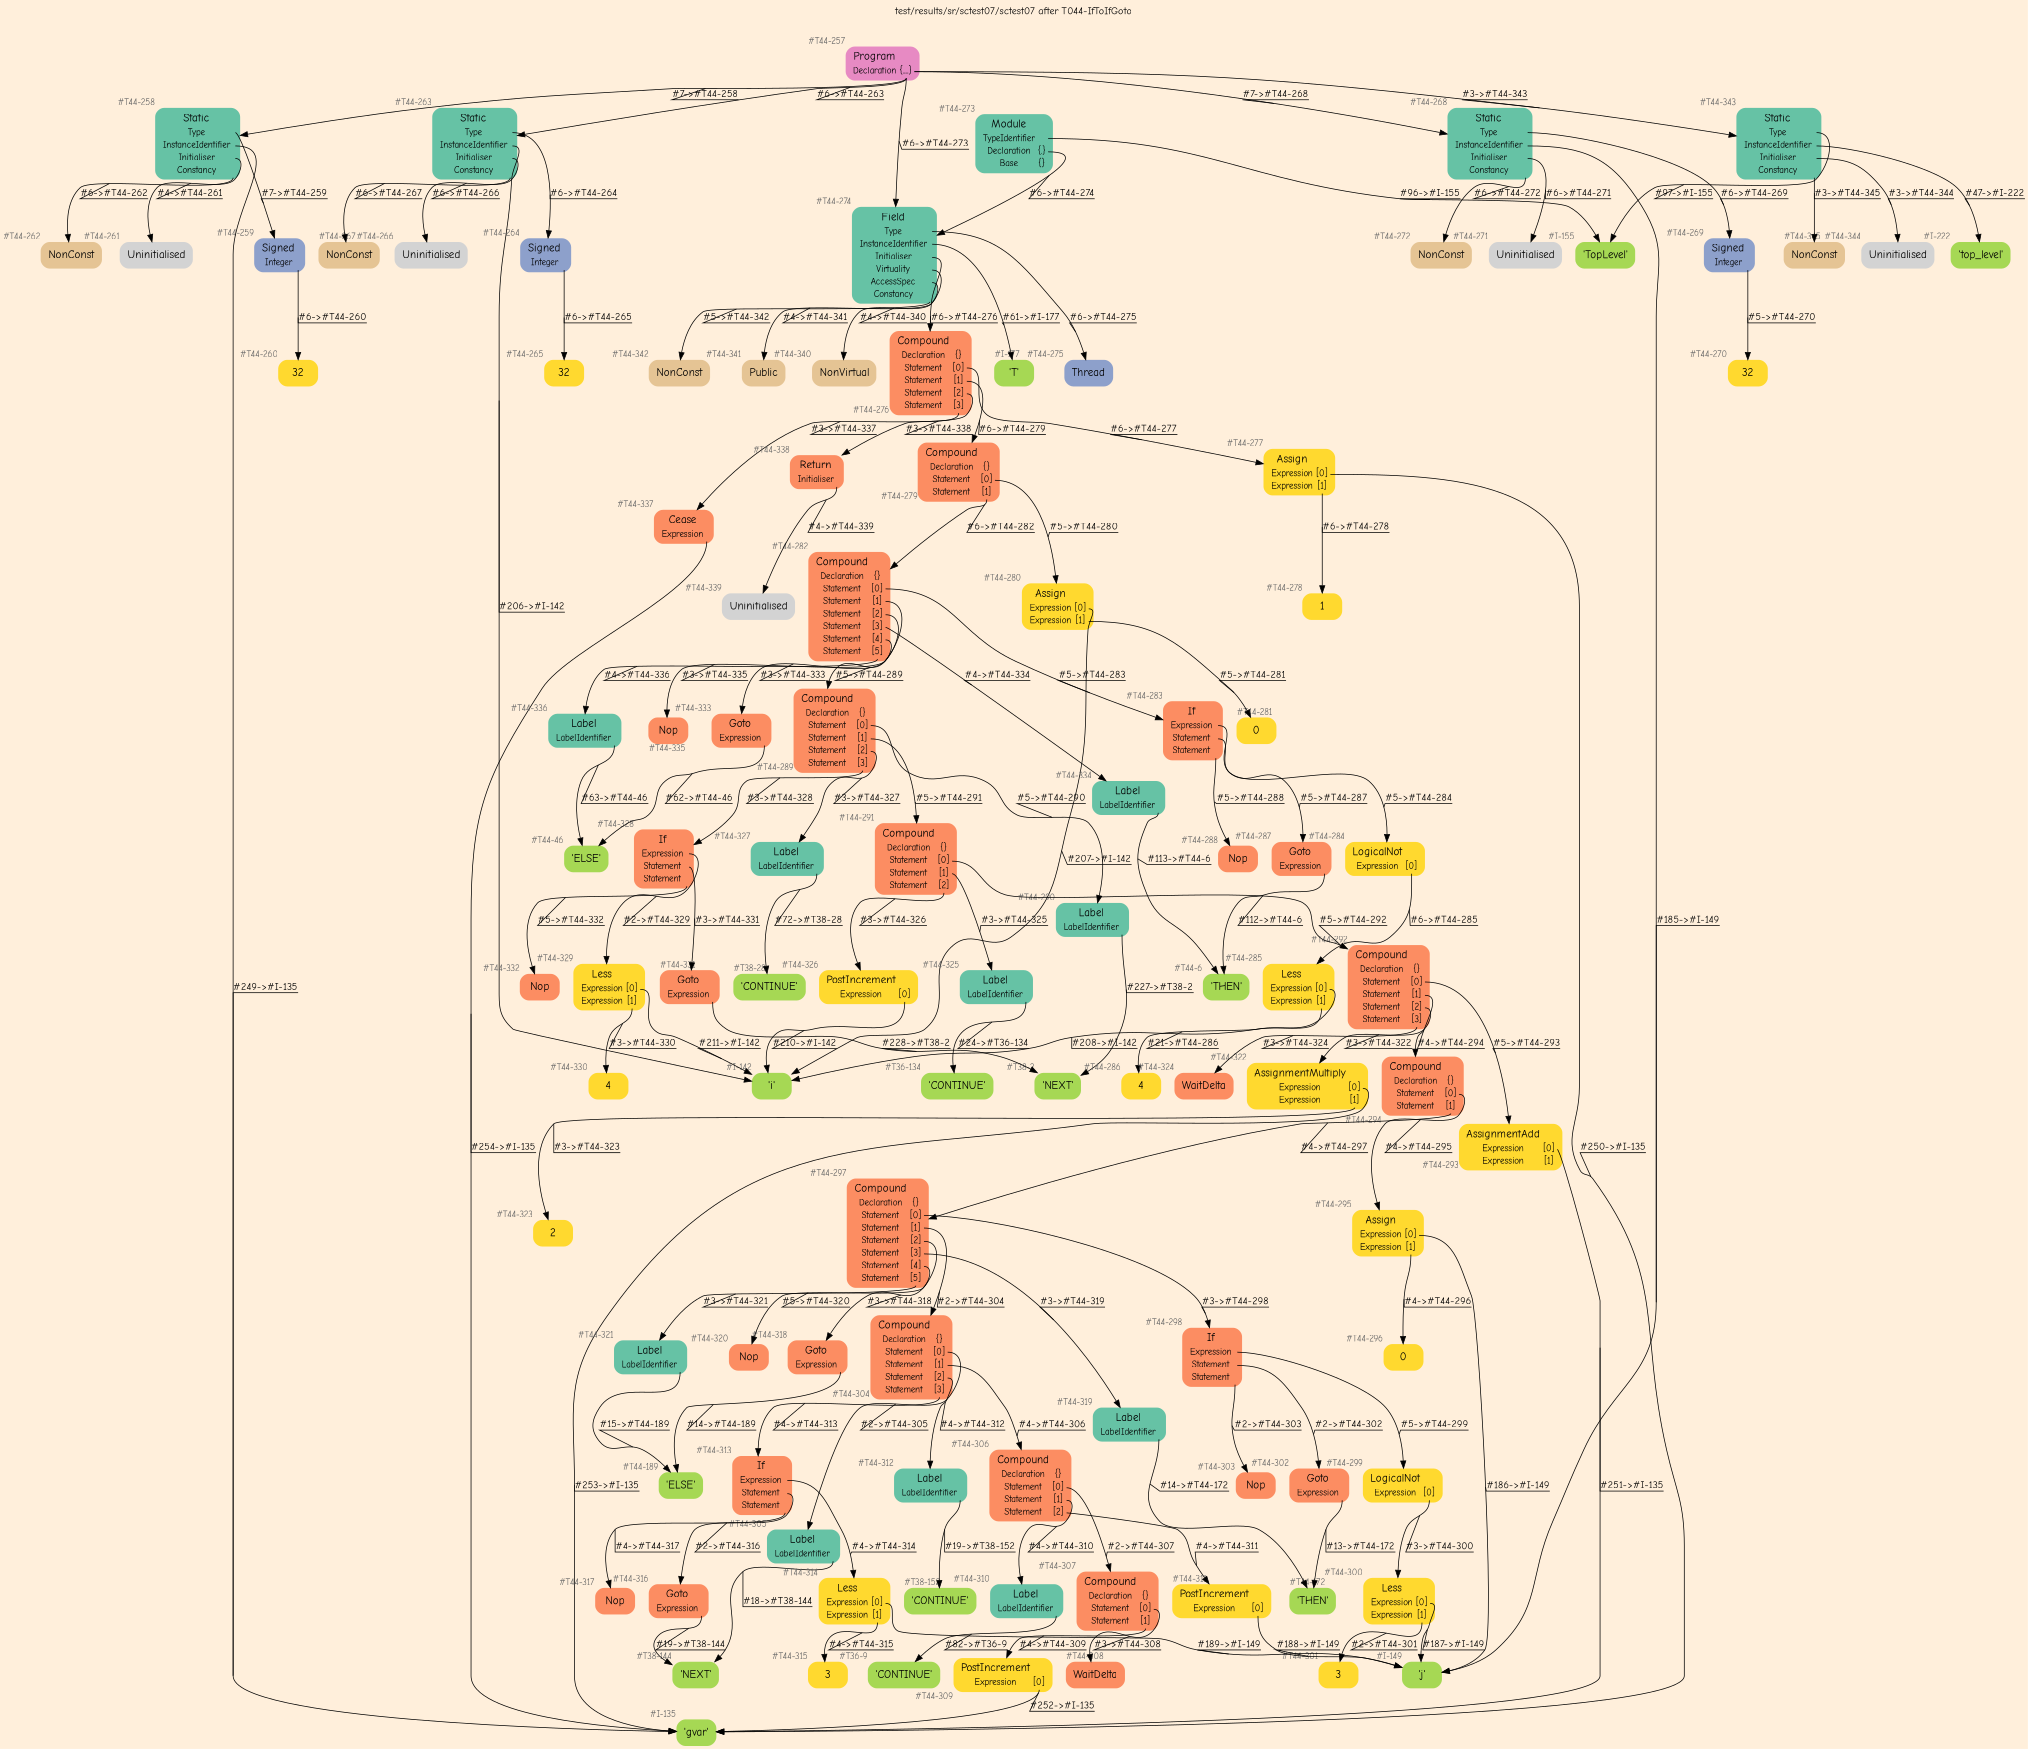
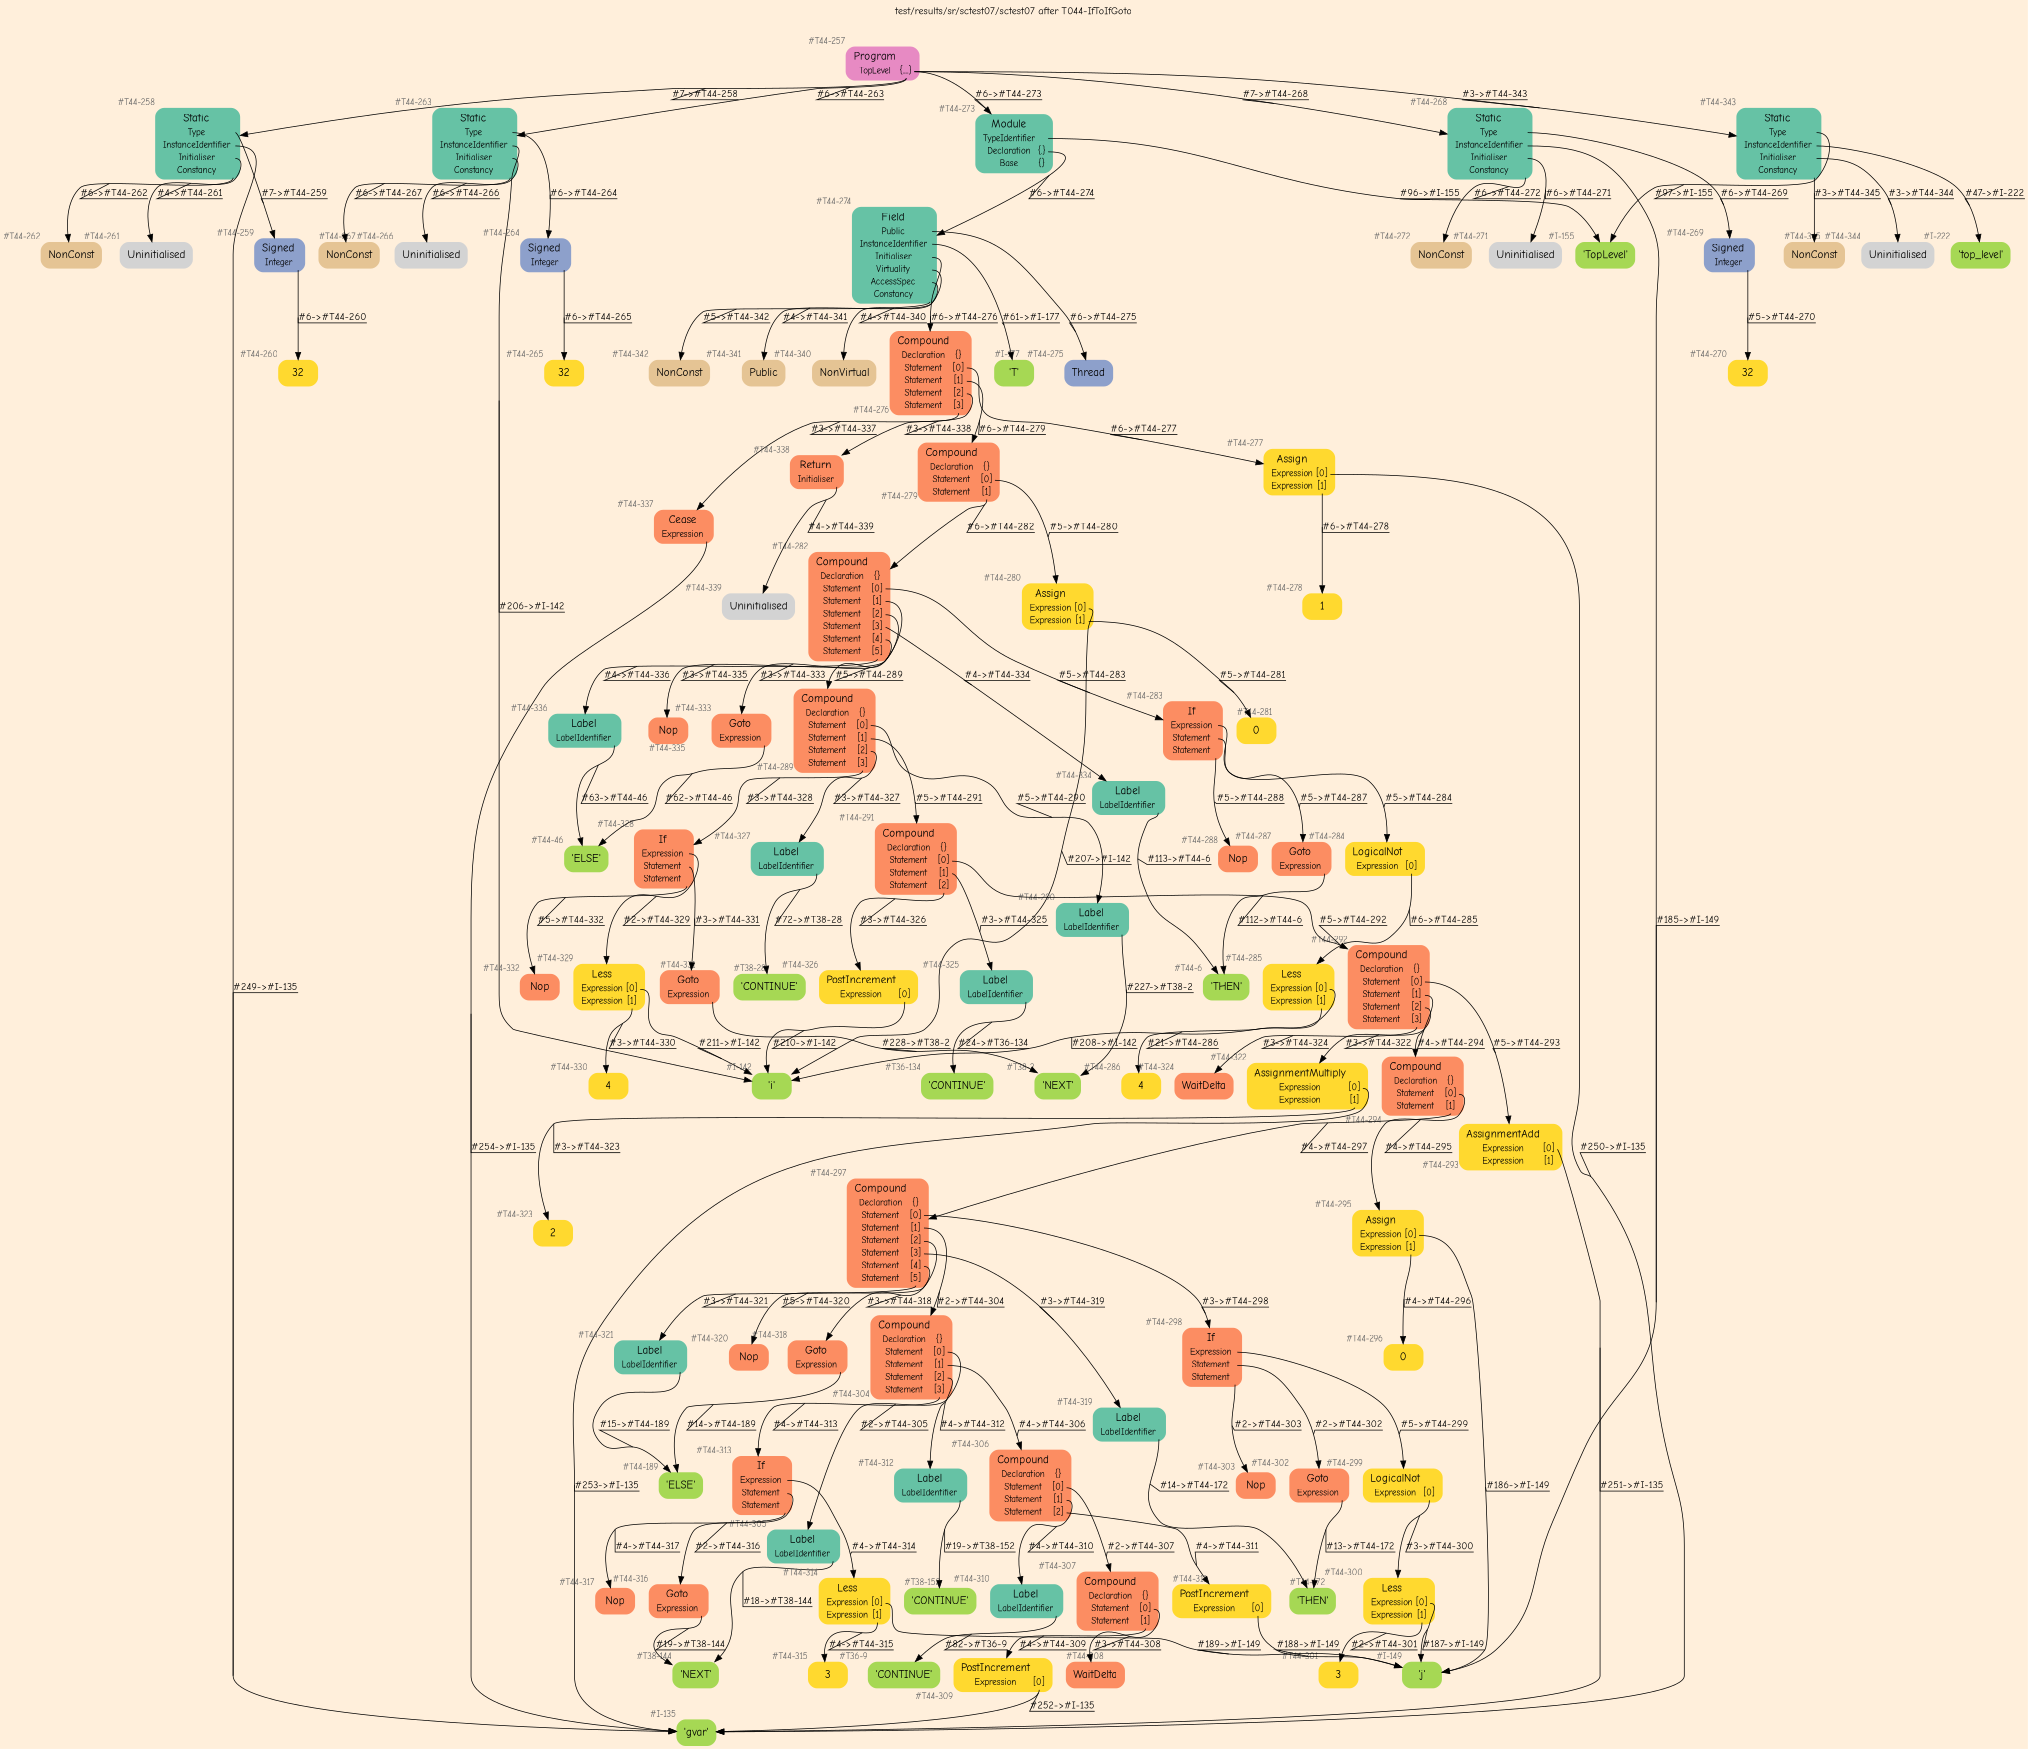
(875, 71) -> (875, 71)
(899, 138) -> (954, 83)
(893, 232) -> (893, 232)
